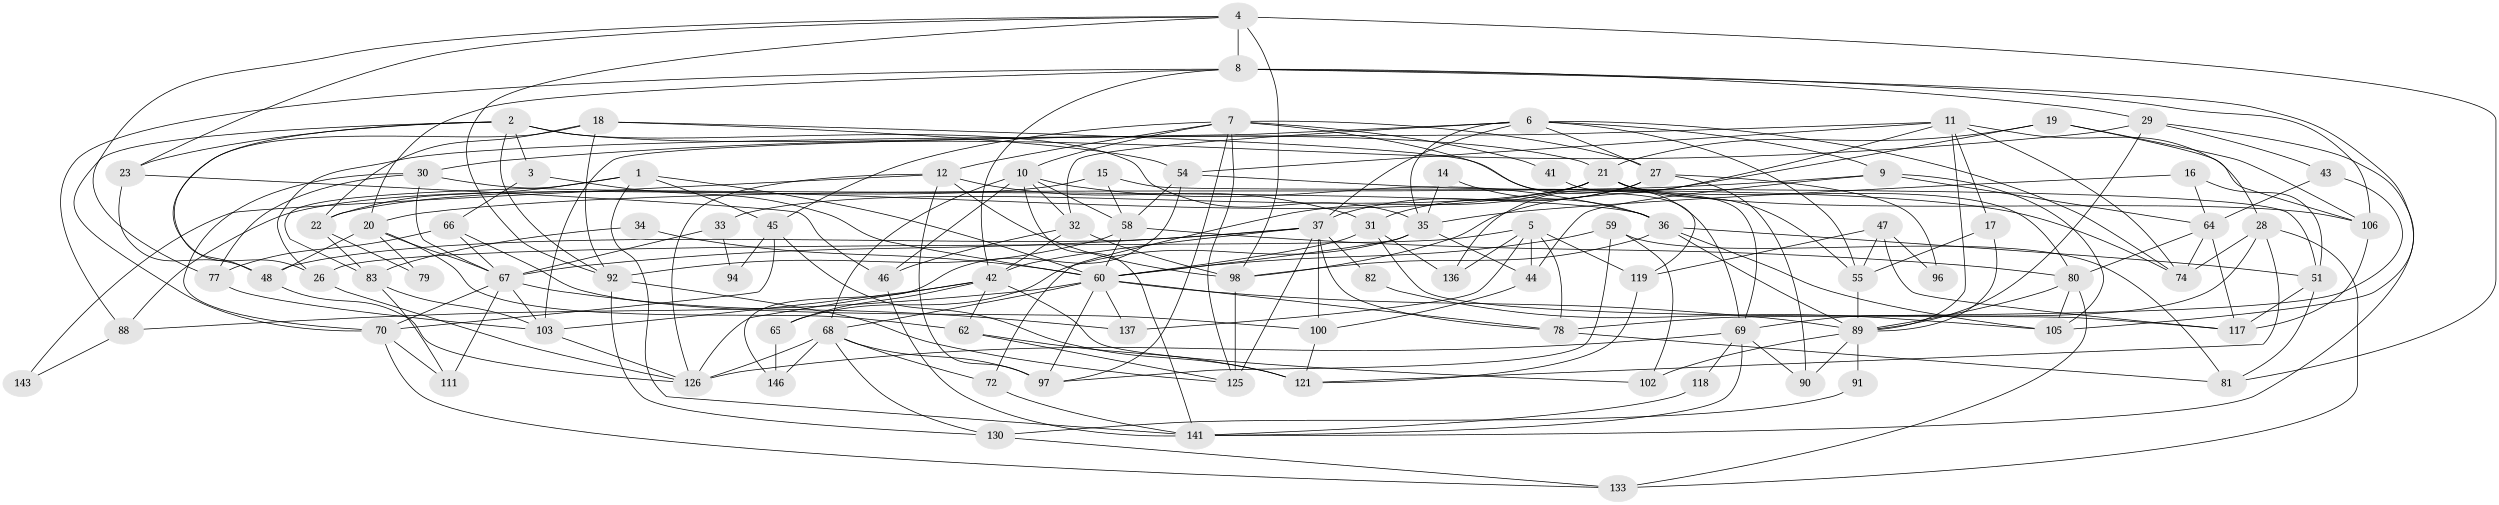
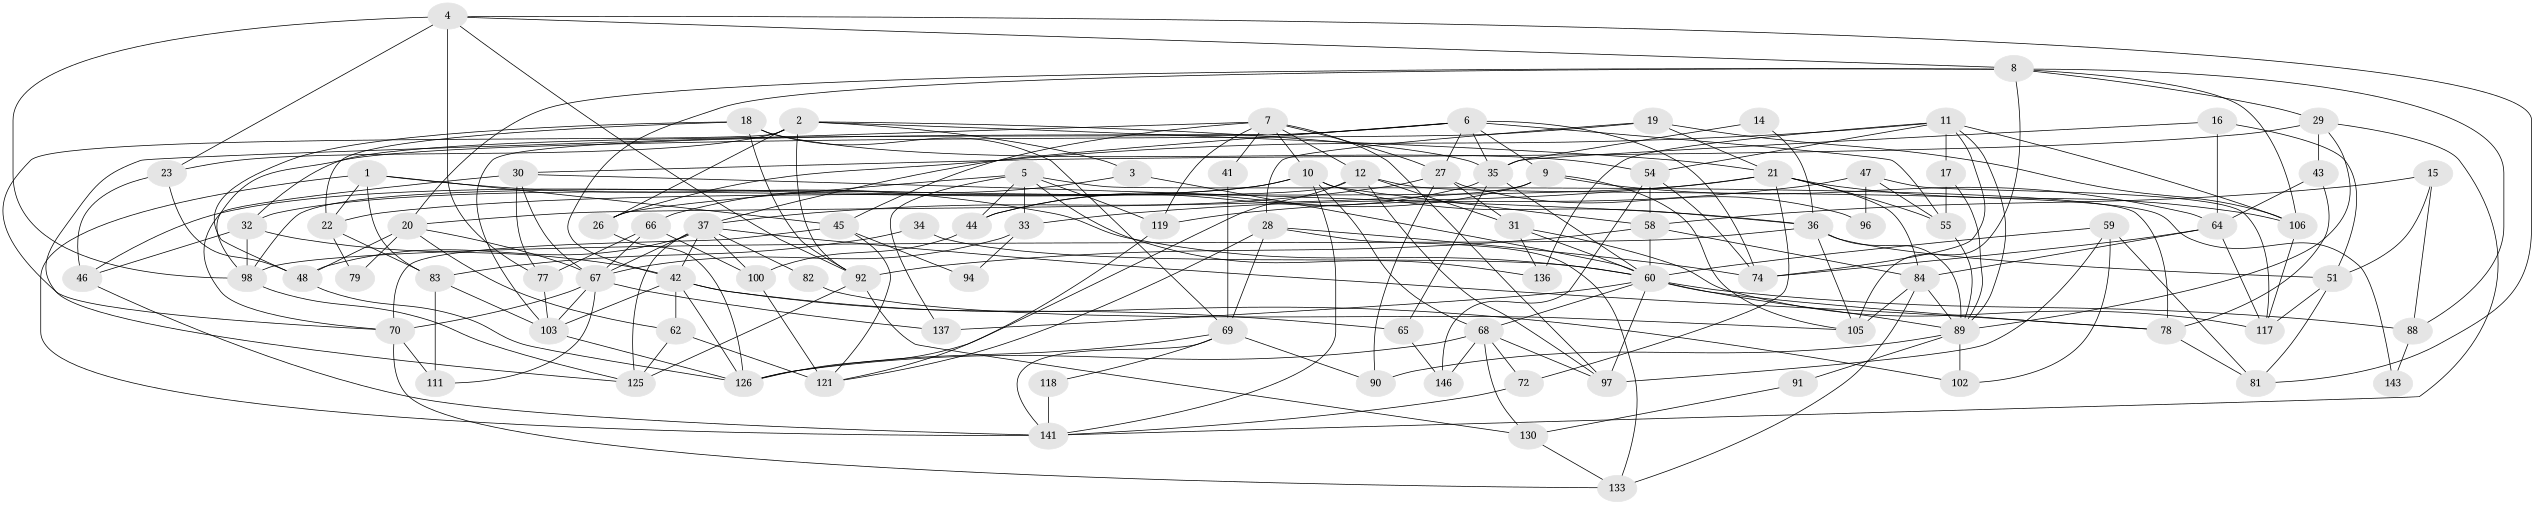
none -> (1024, 201)
(2074, 279) -> (1920, 279)
